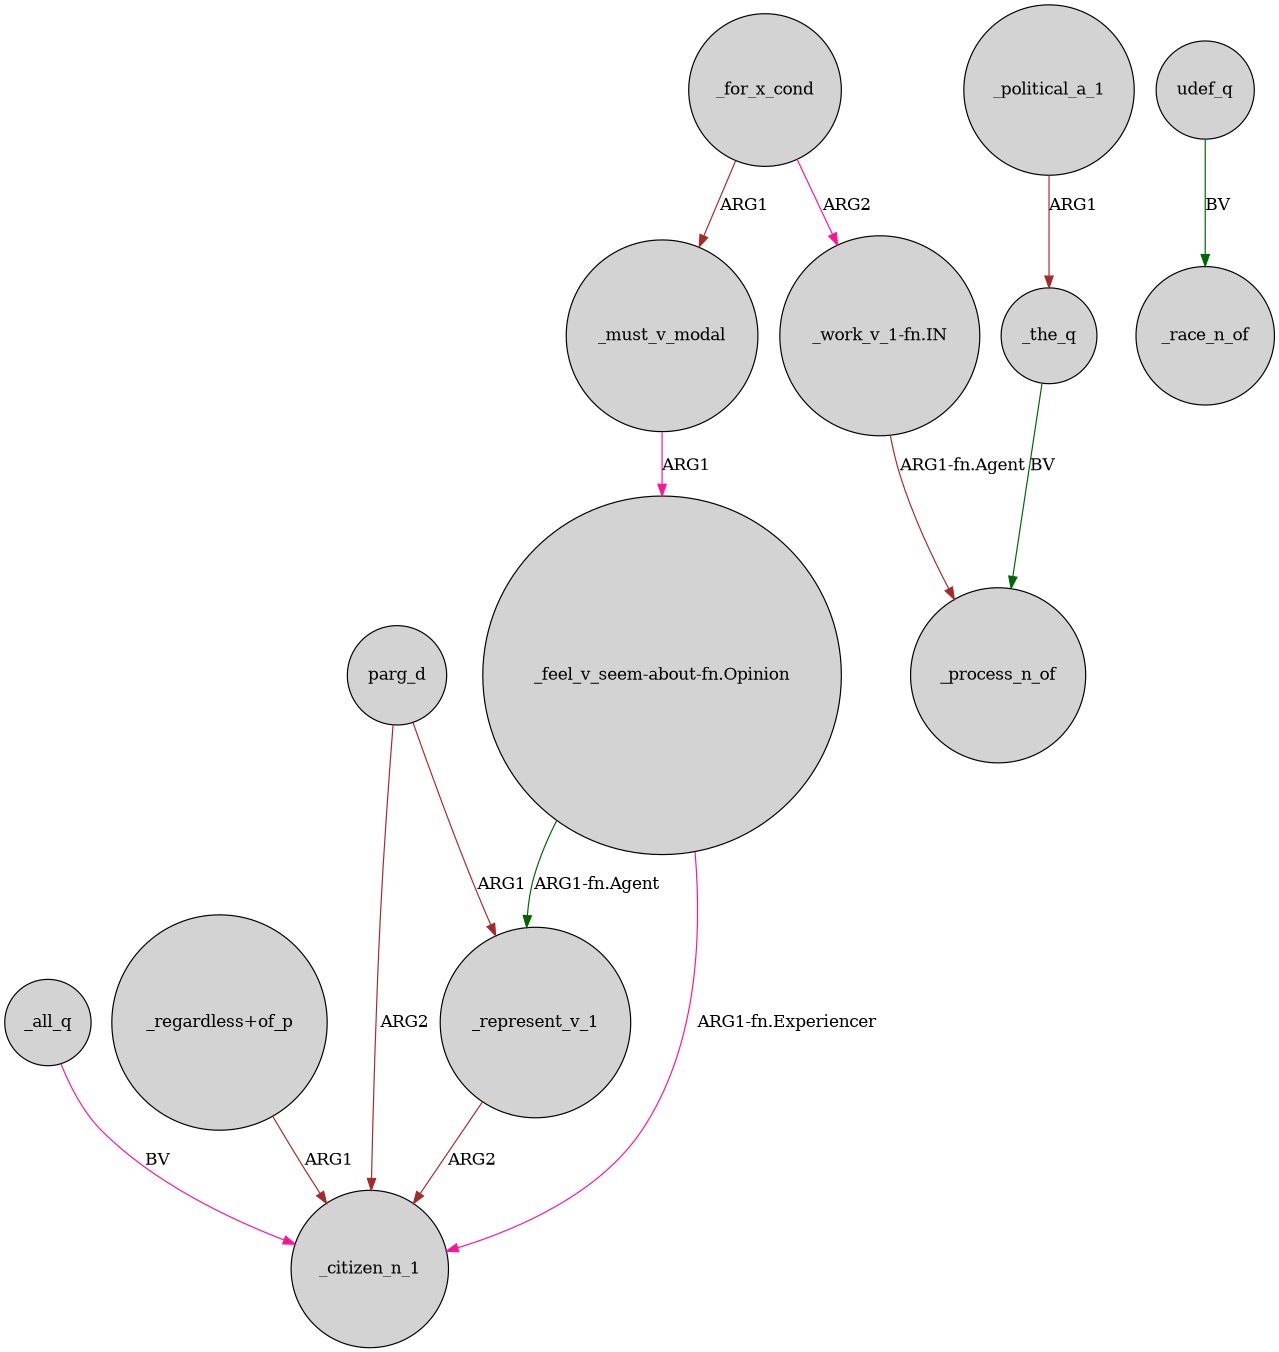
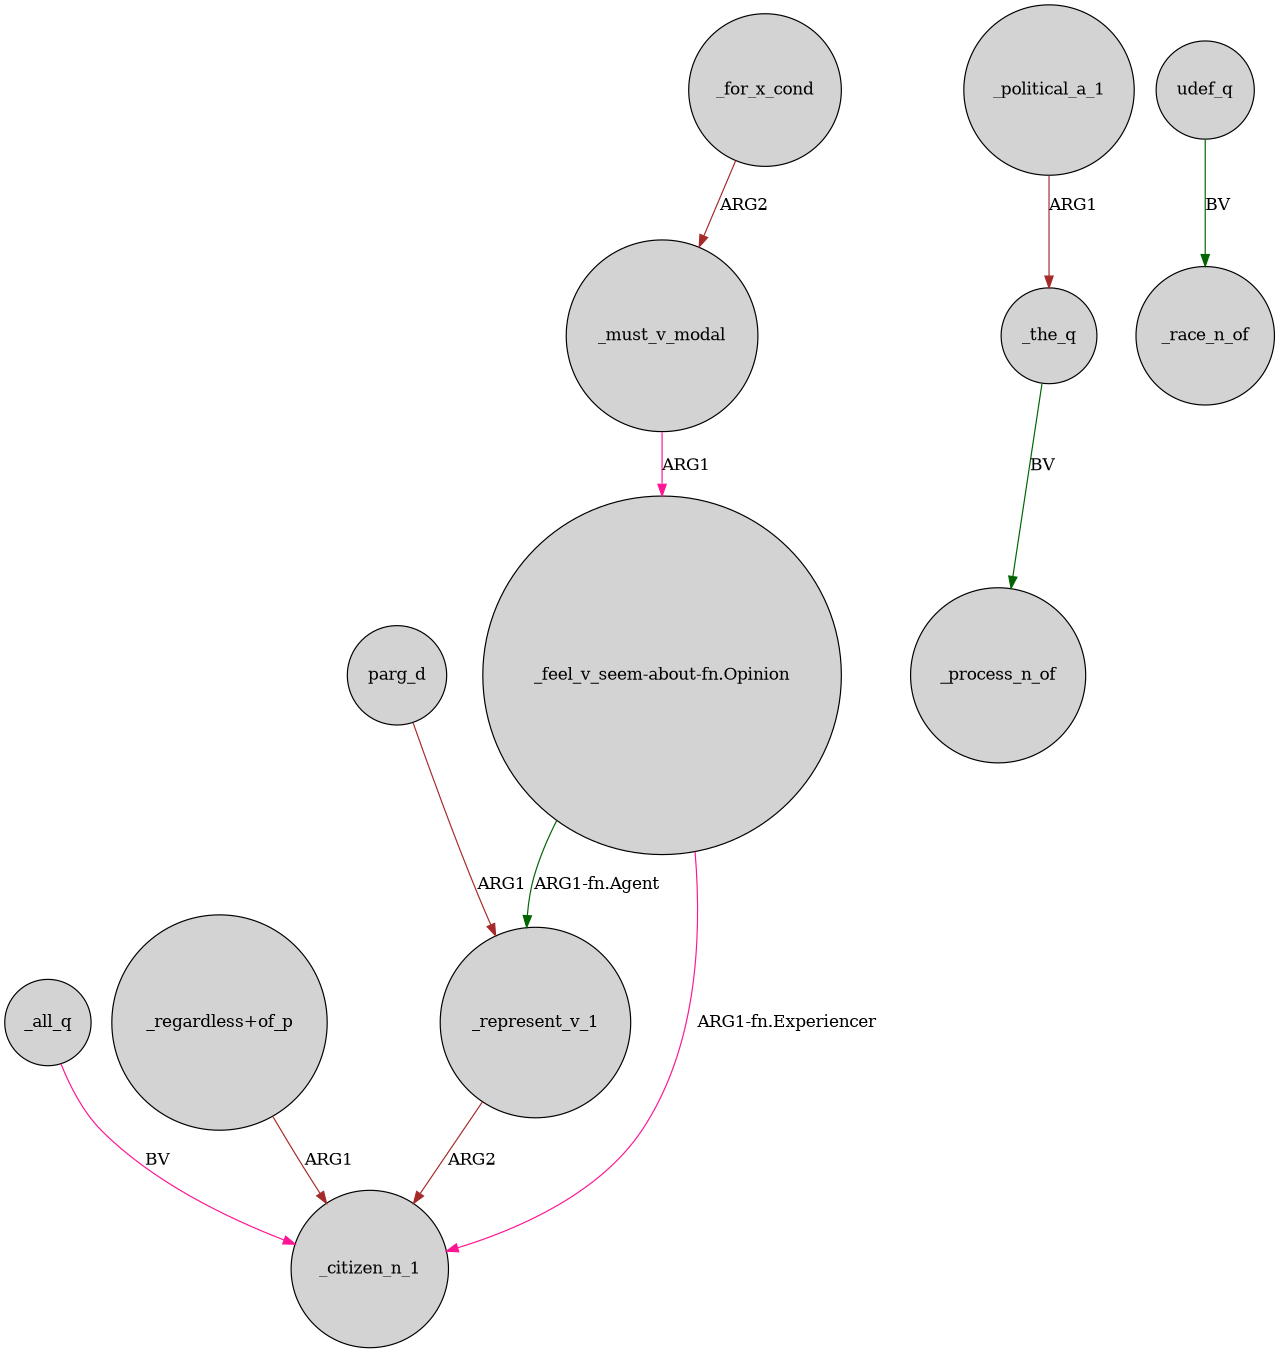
(744, 206) -> (744, 206)
(880, 336) -> none
(379, 952) -> none
